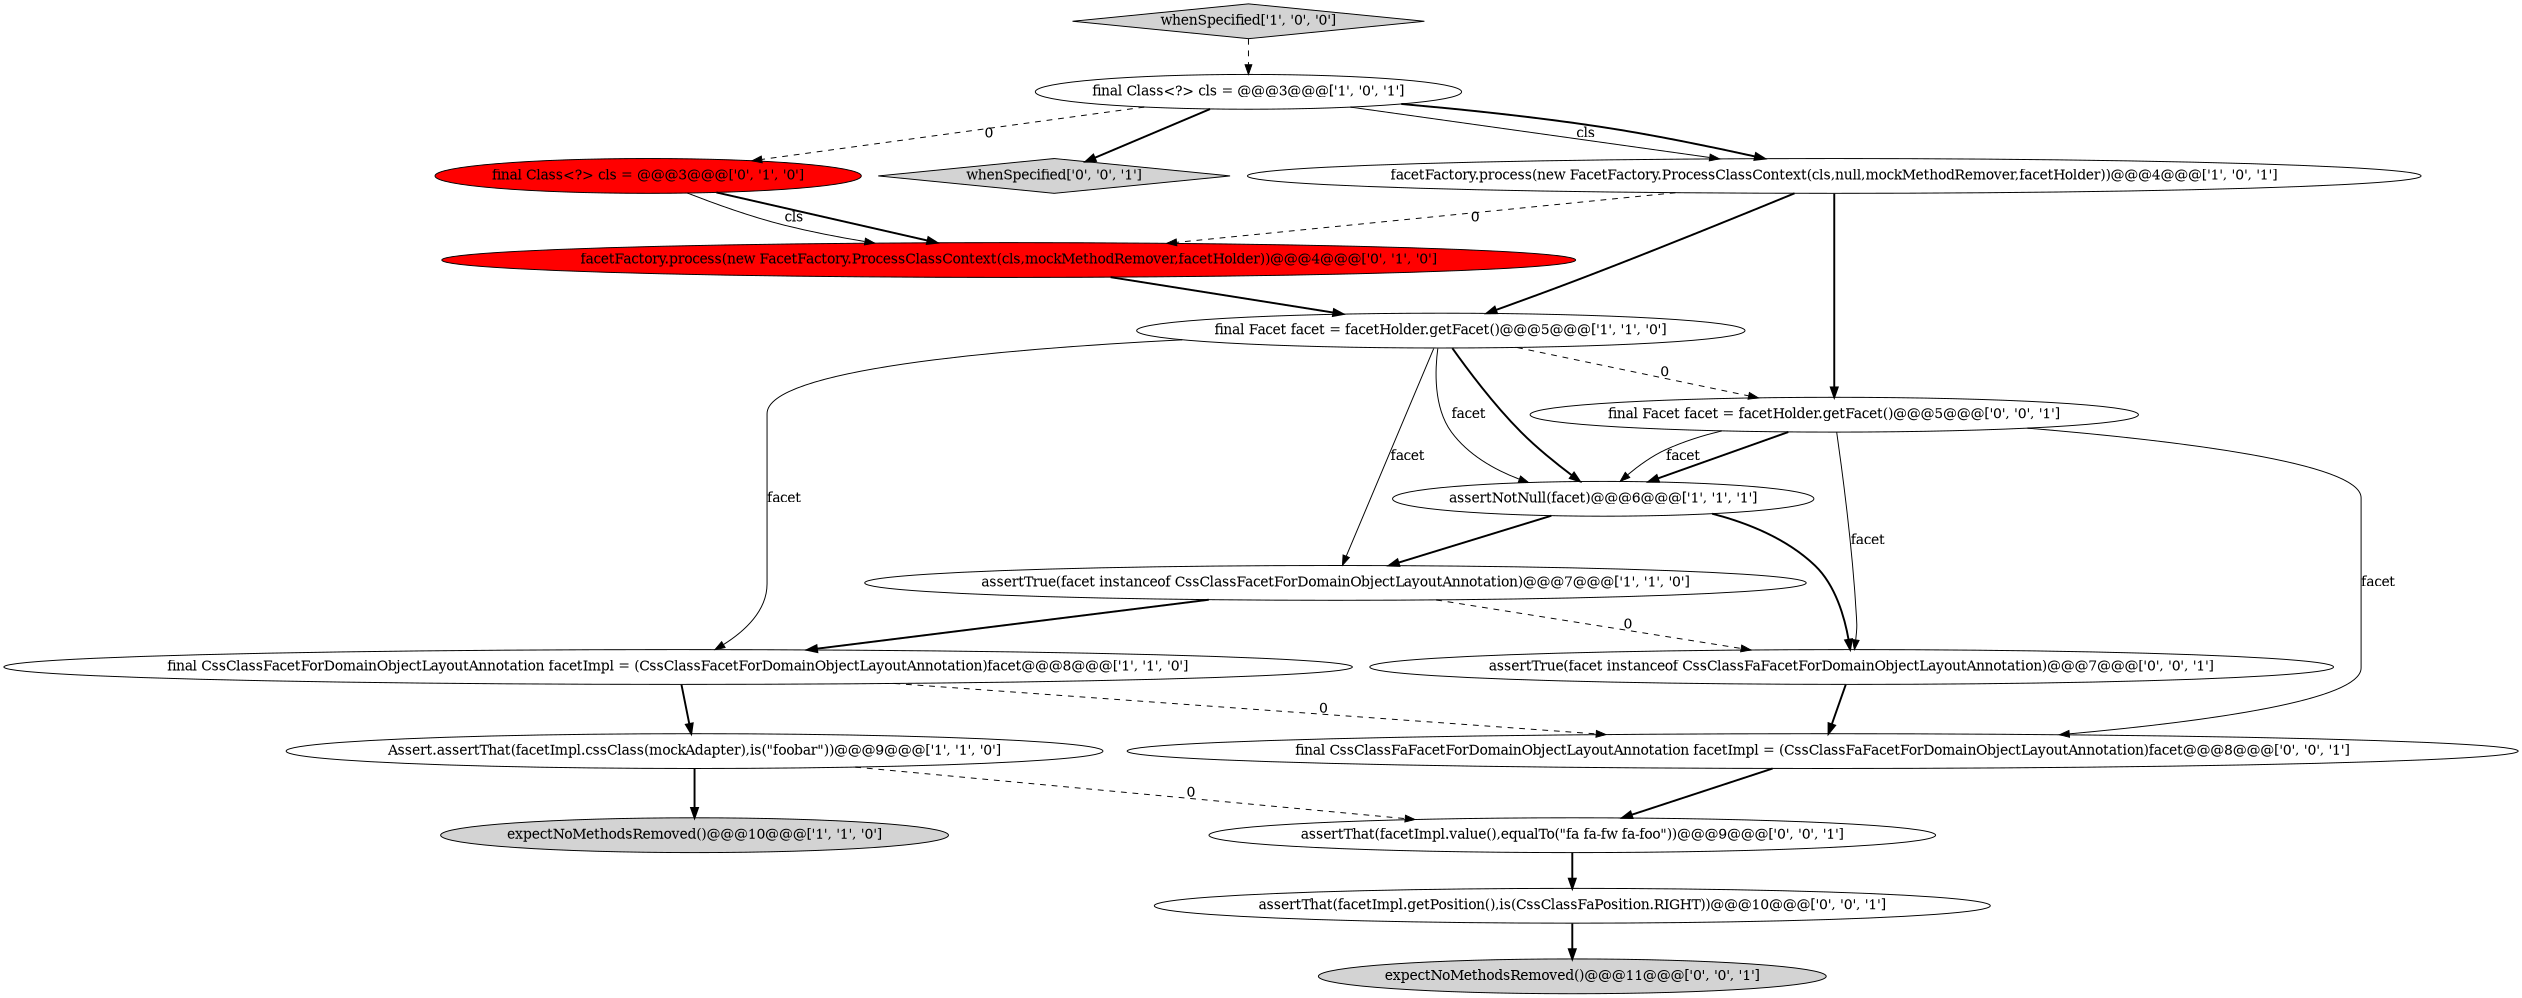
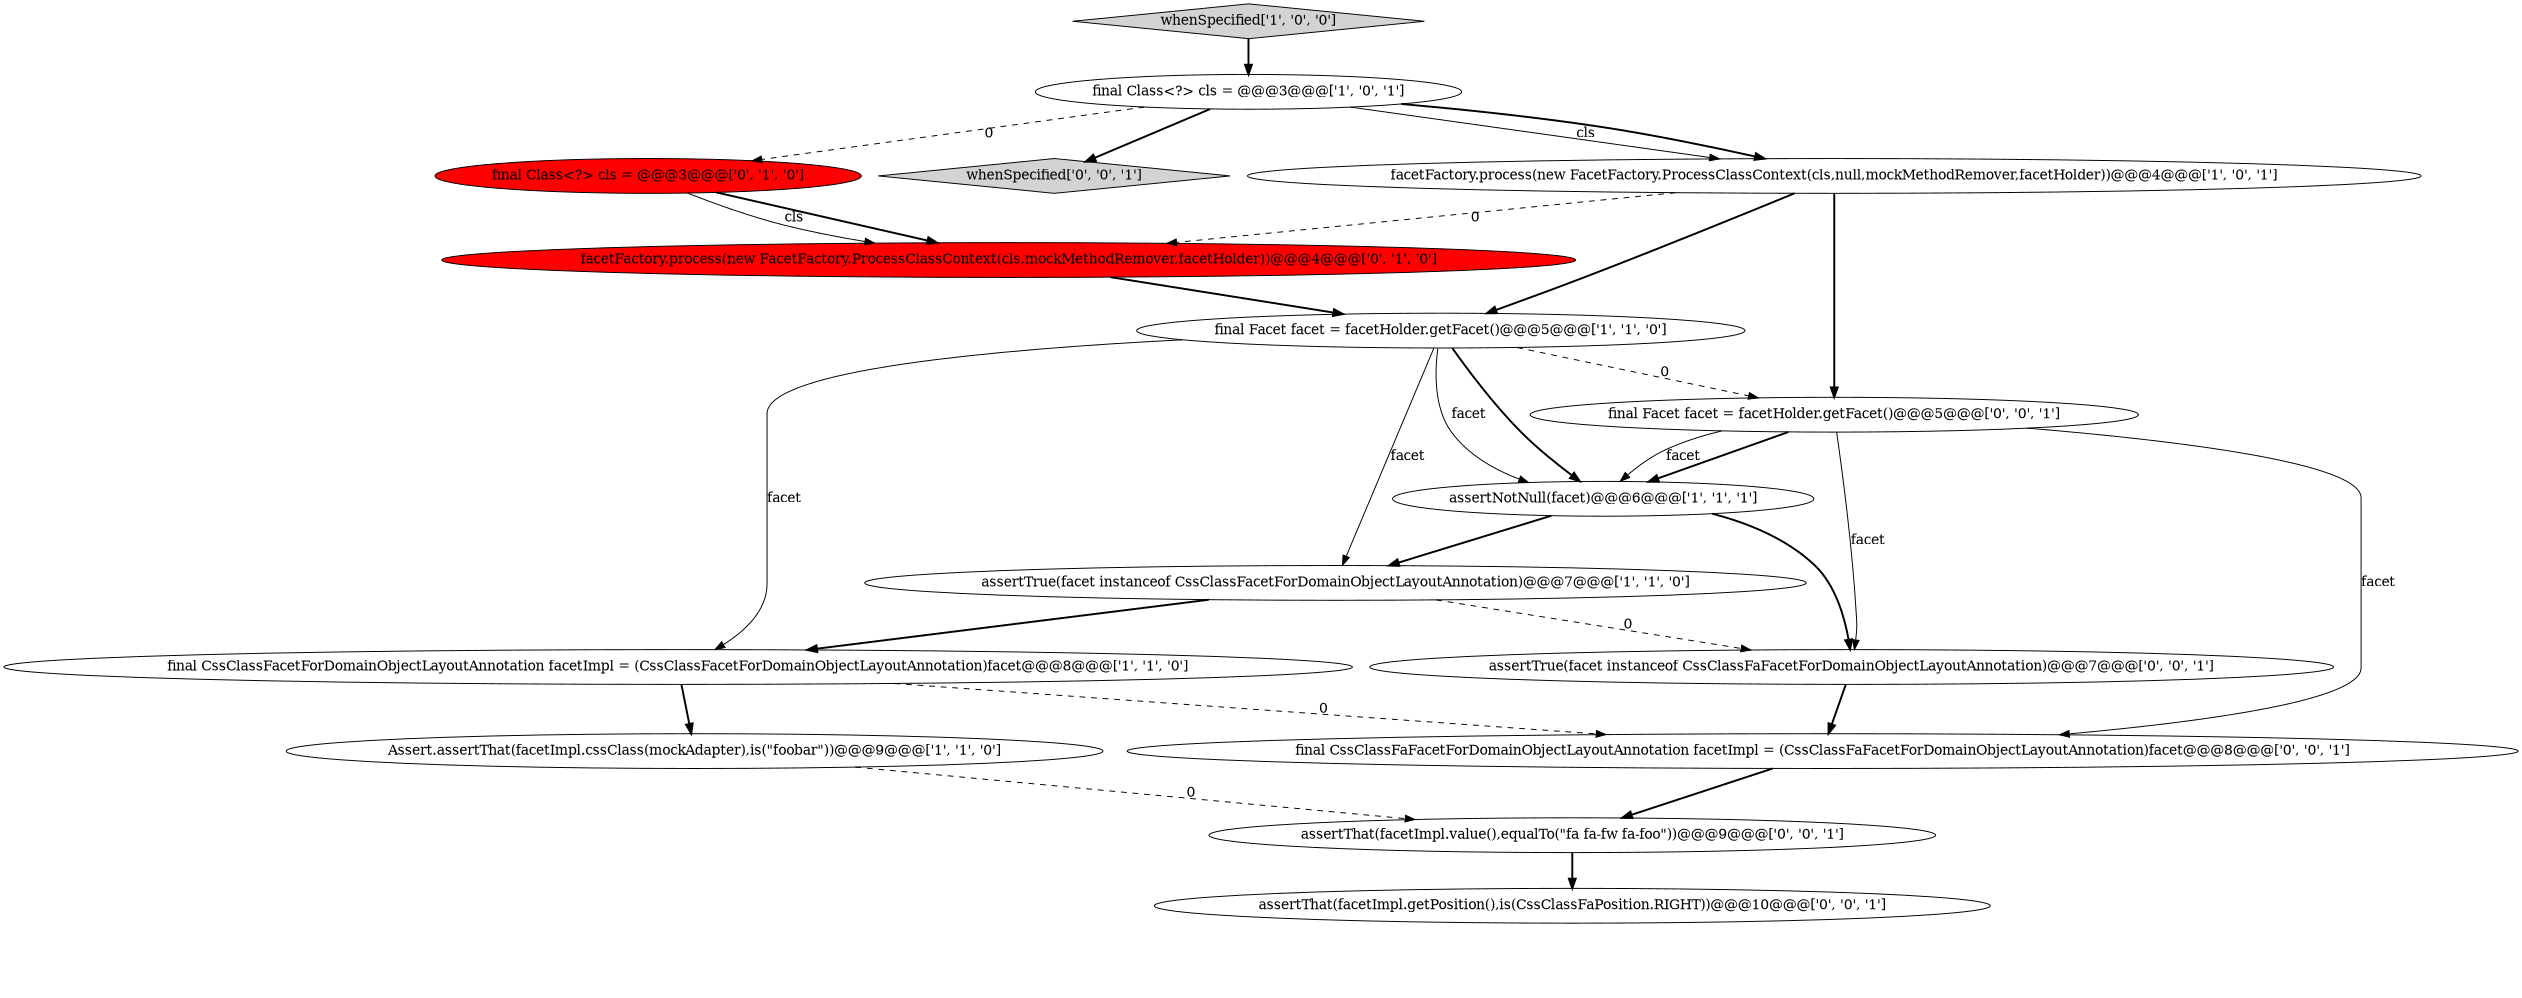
(1248, 52) -> (1248, 52)
(695, 835) -> none
(1572, 976) -> none
